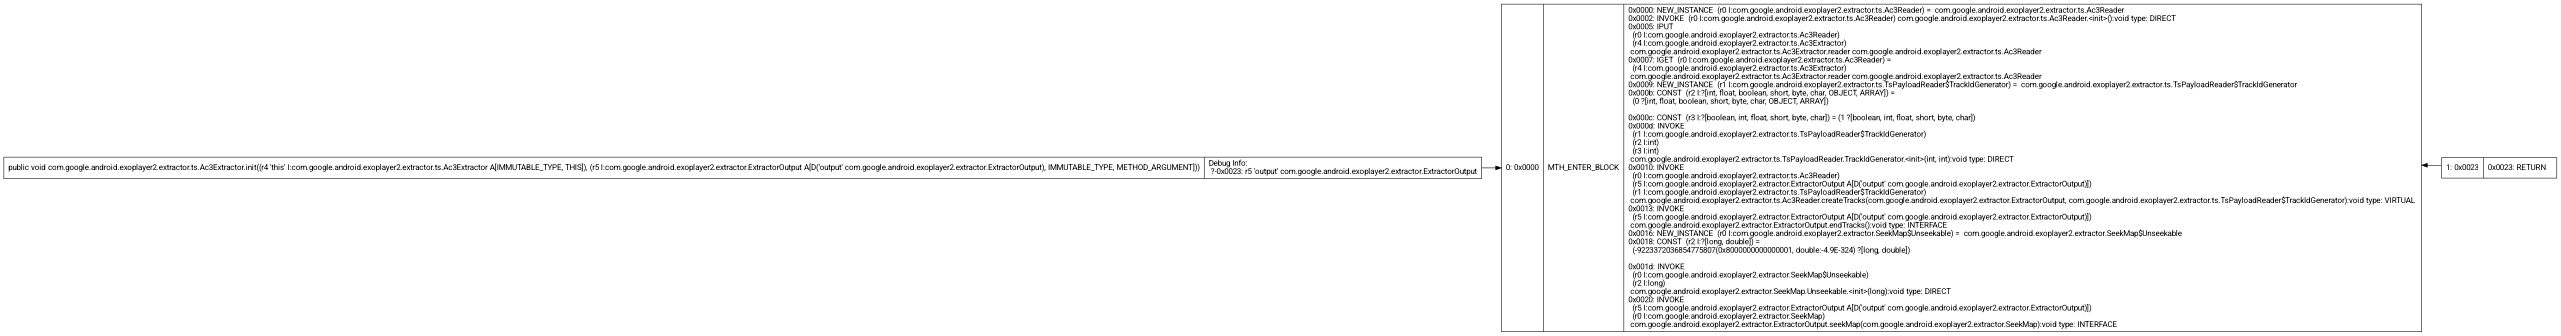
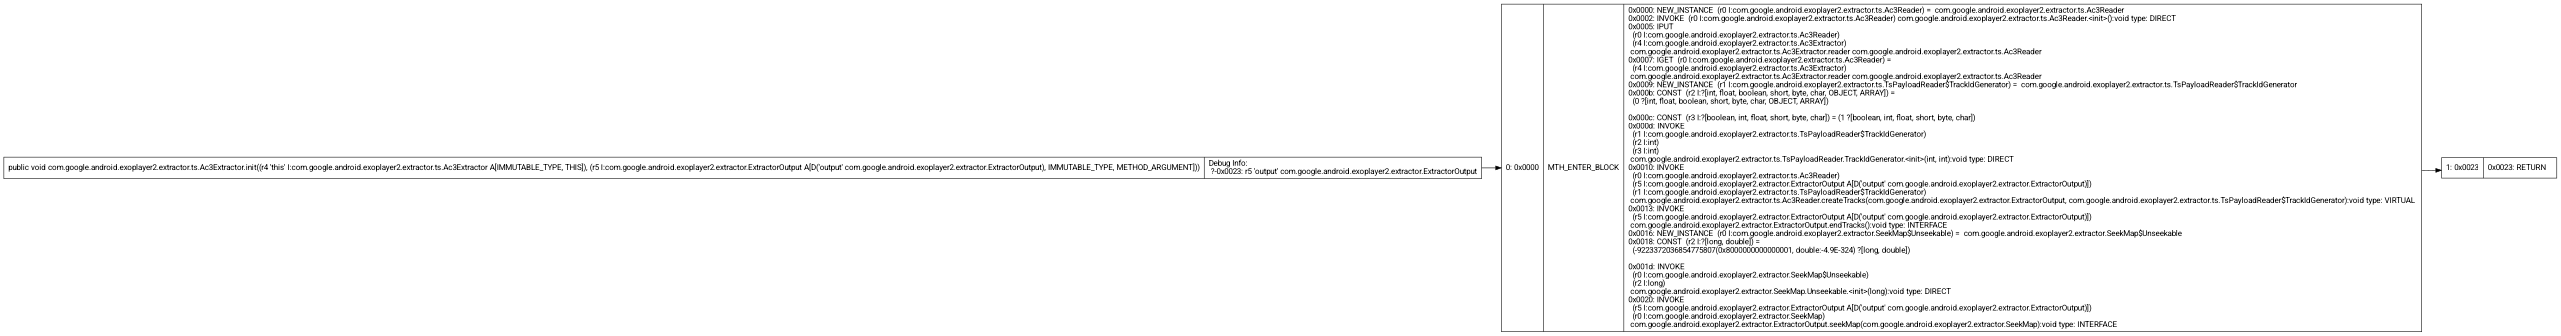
(2434, 165) -> (2429, 171)
